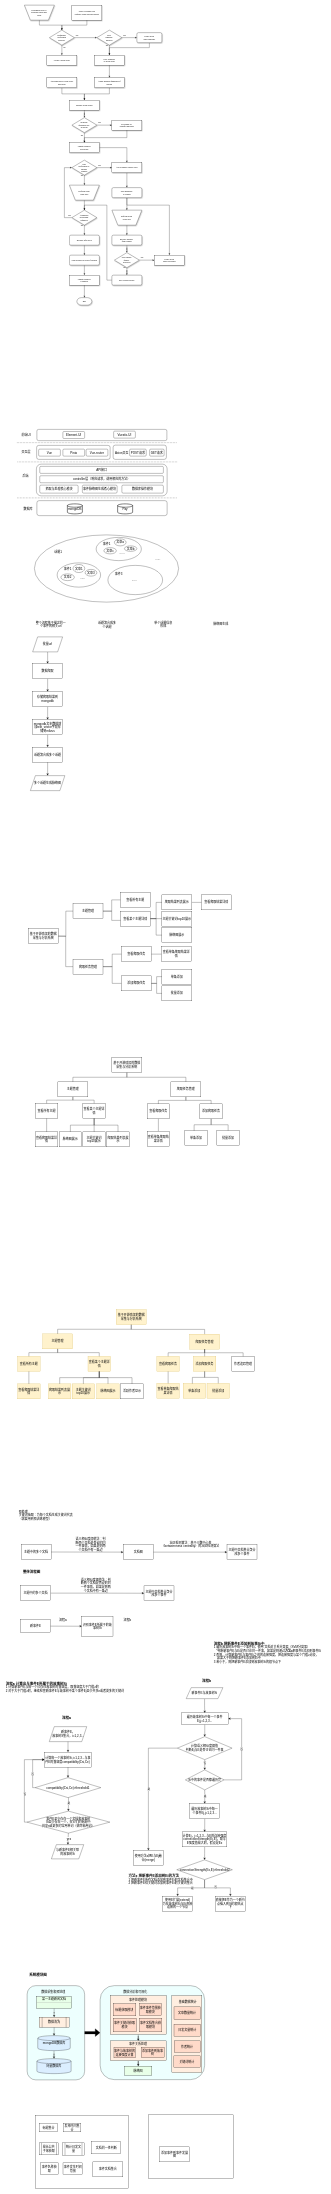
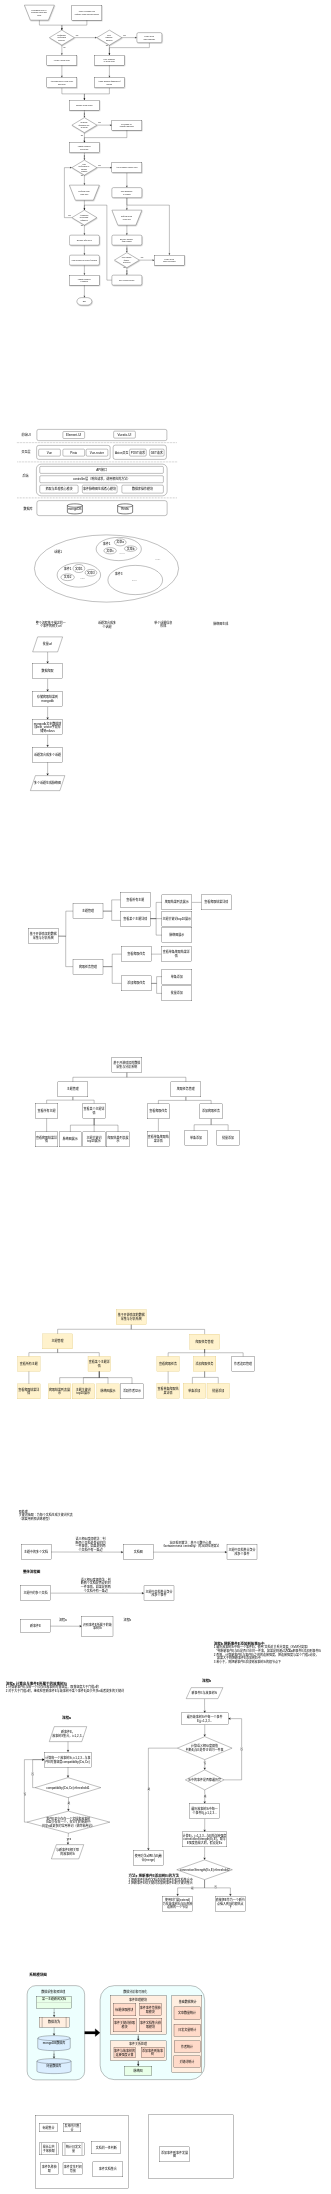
none -> (62, 75)
(127, 160) -> (84, 158)
(125, 509) -> (125, 509)
